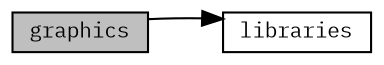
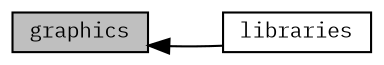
(175, 18) -> (196, 46)
